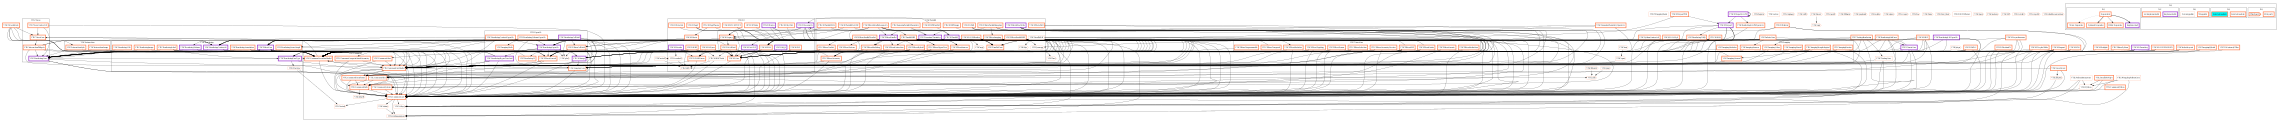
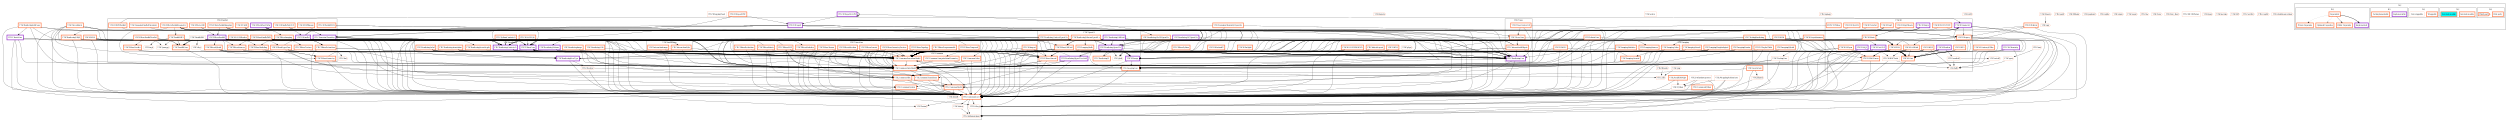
(2101, 19) -> (2330, 19)
(186, 38) -> (1257, 49)
(661, 74) -> (564, 65)
